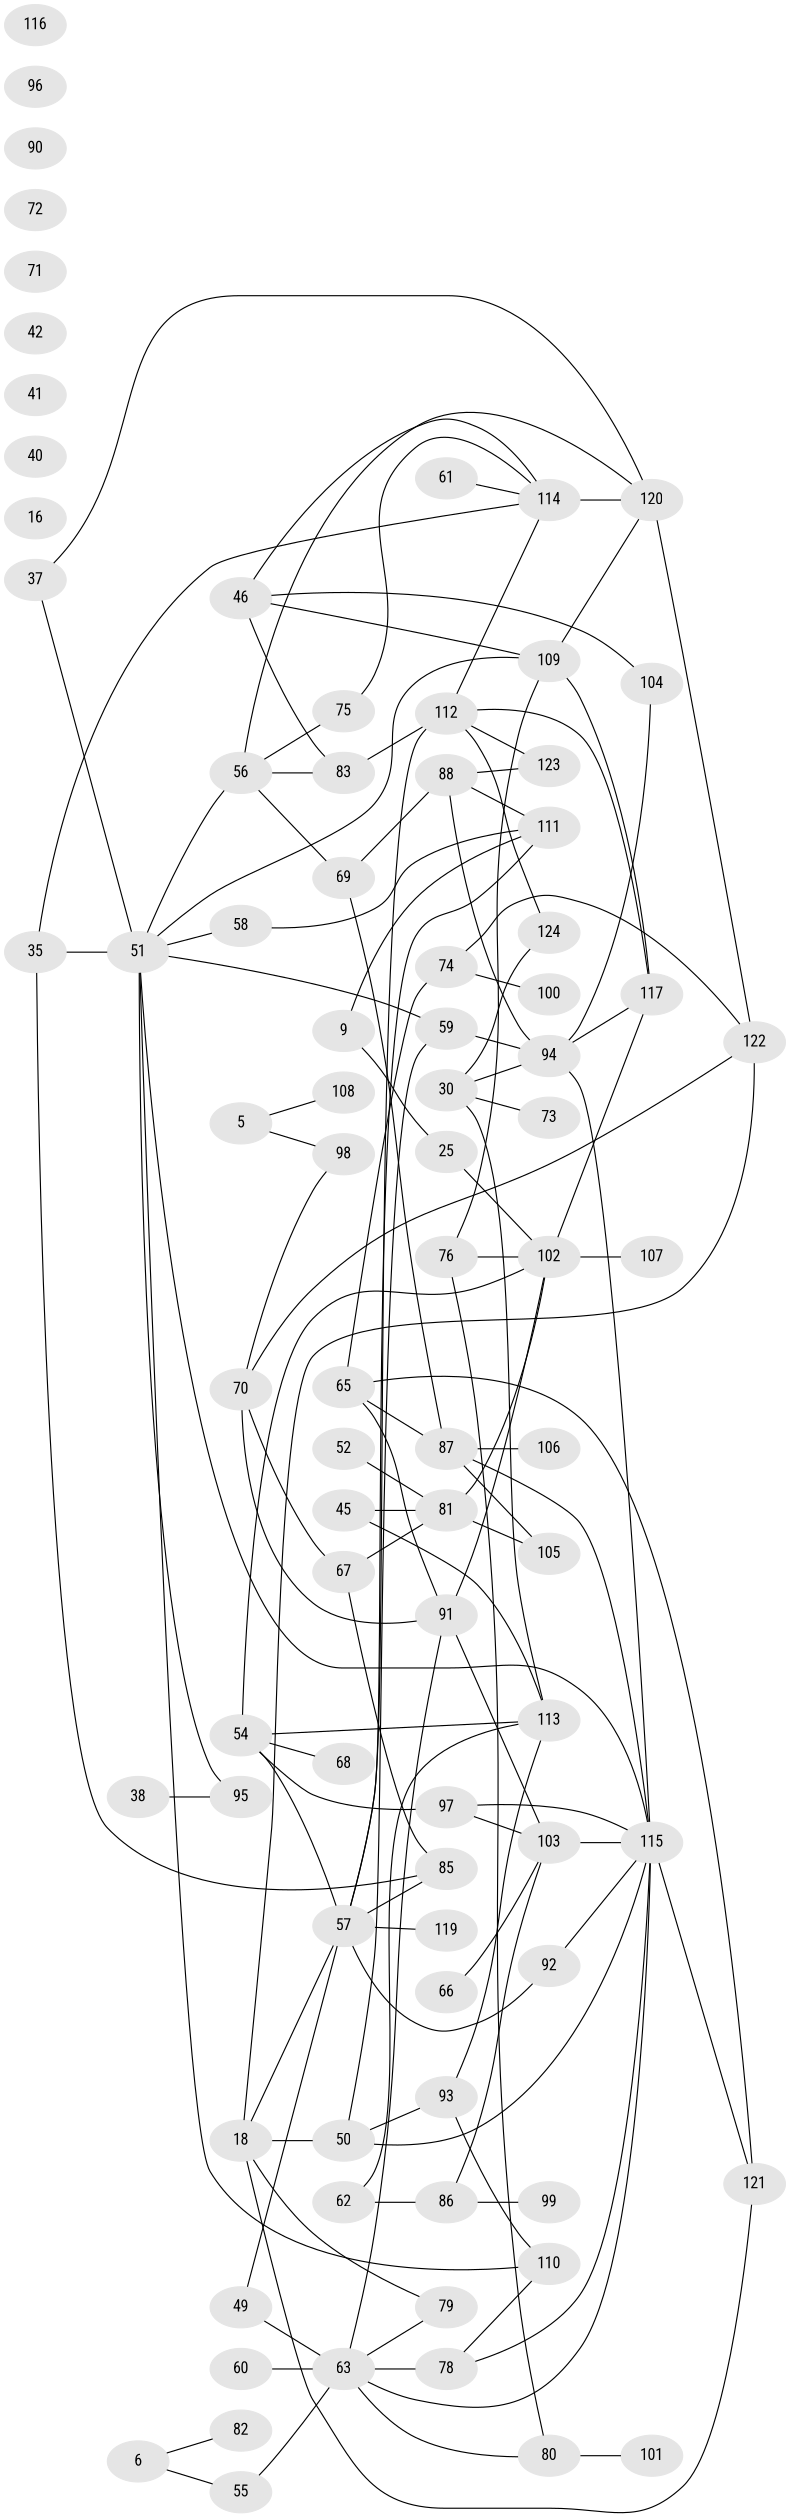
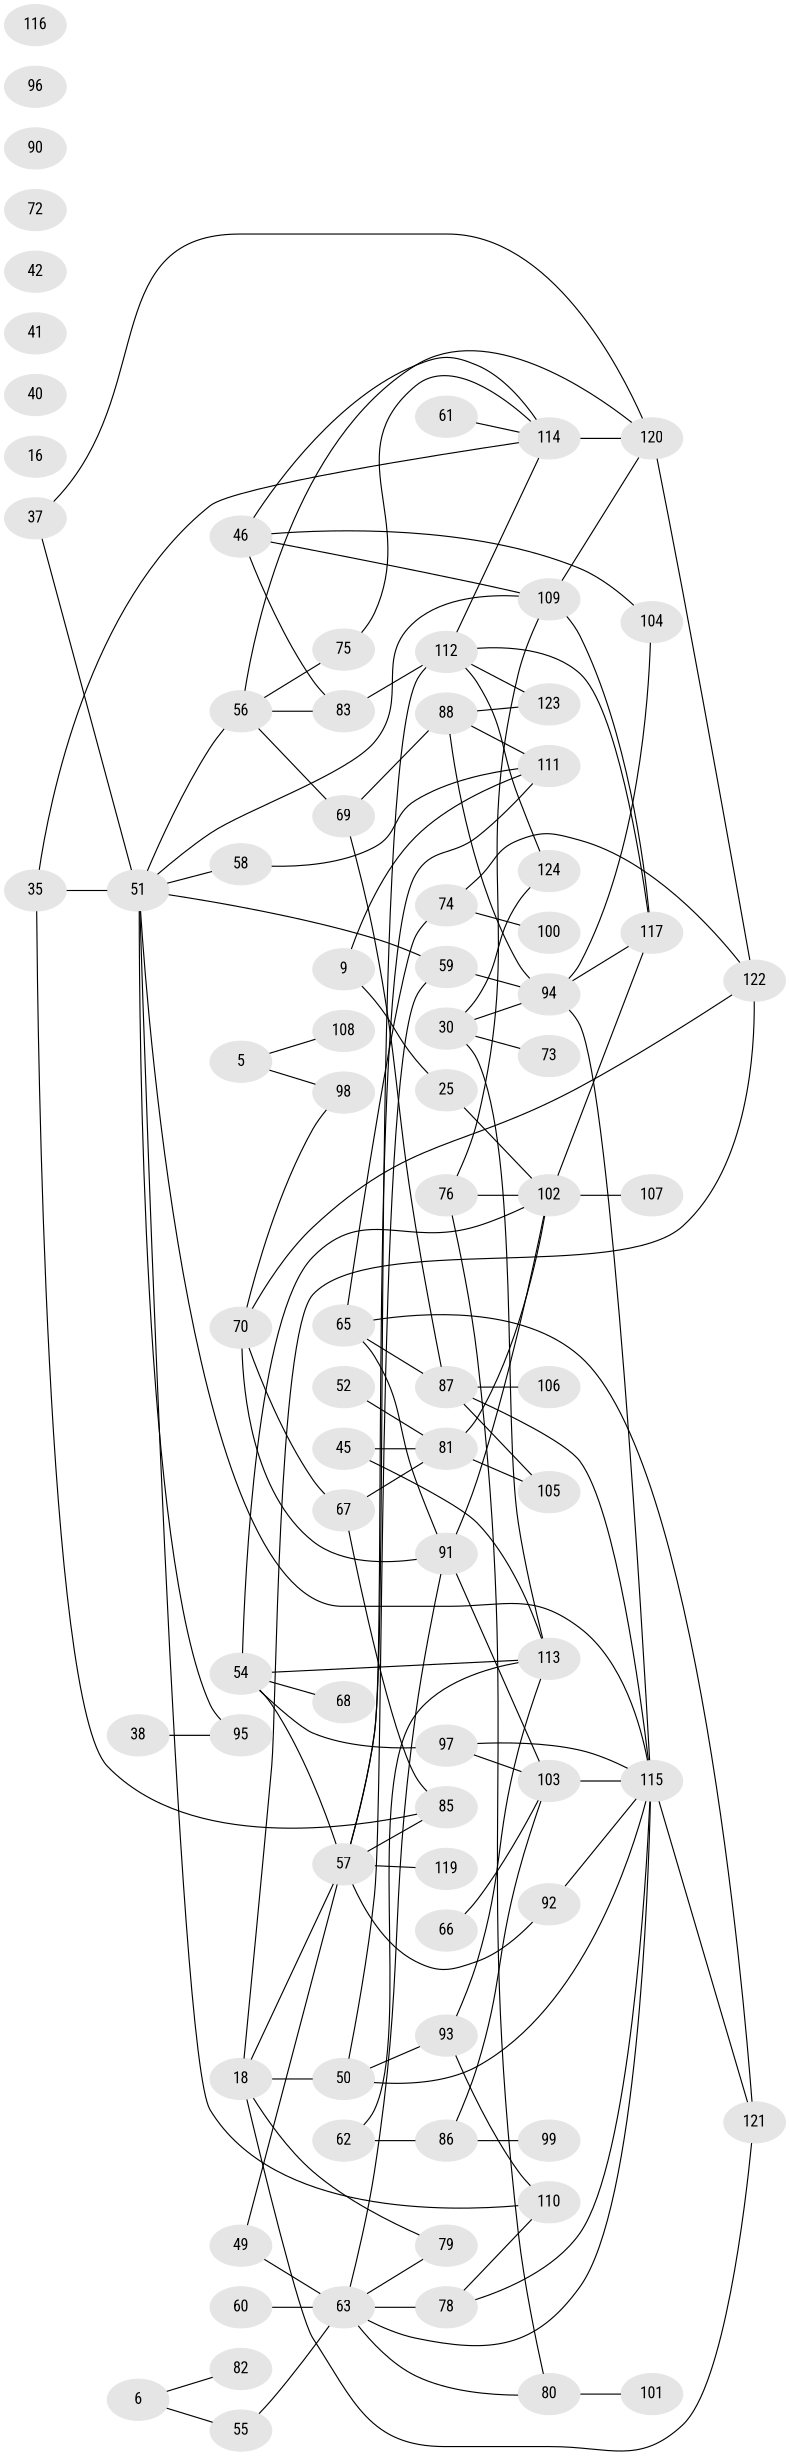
(35, 272) -> none
